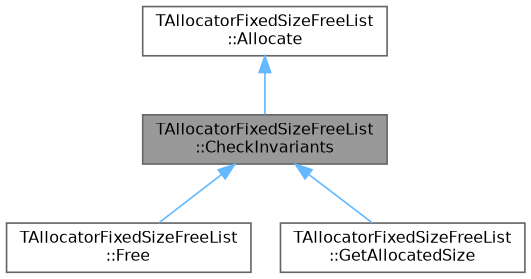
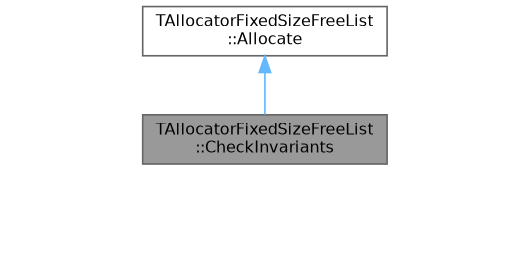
(129, 248) -> none
(403, 248) -> none
